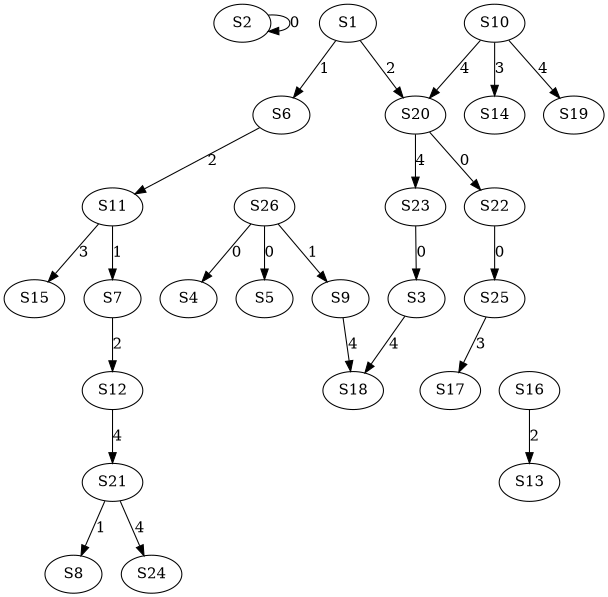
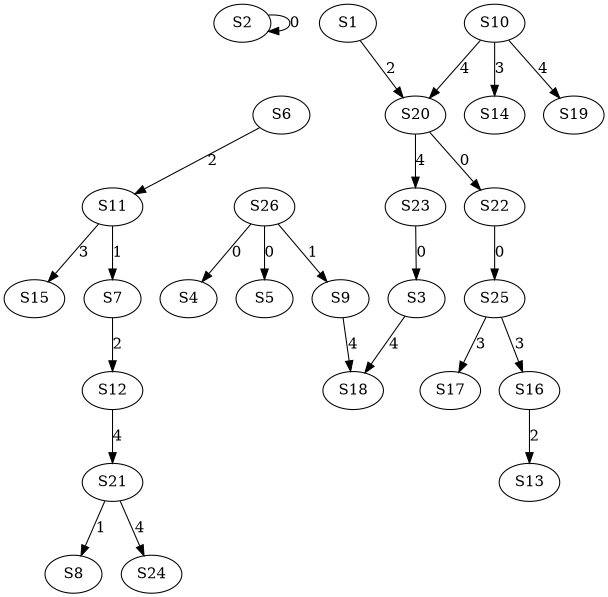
(318, 65) -> none
none -> (510, 340)
